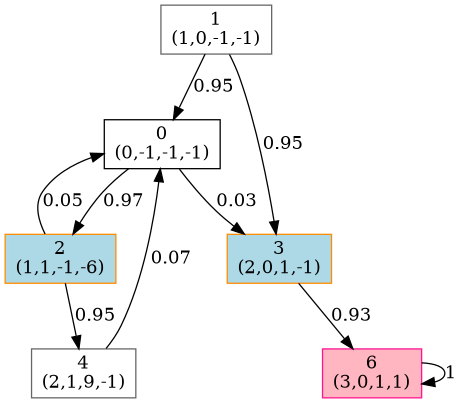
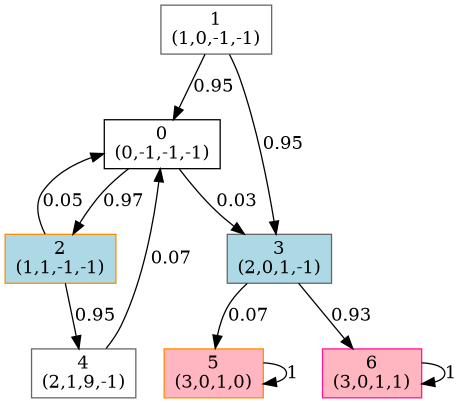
(61, 259) -> (61, 259)
(279, 259) -> (279, 259)
none -> (214, 373)
